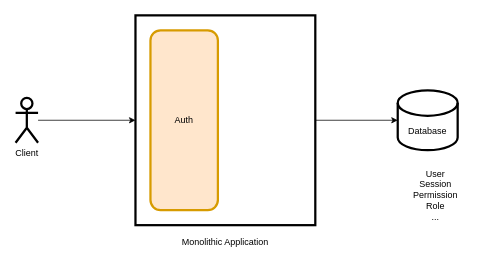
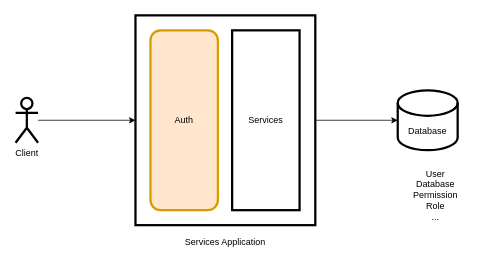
none -> (266, 120)
(436, 195) -> (436, 195)
(225, 243) -> (225, 243)
